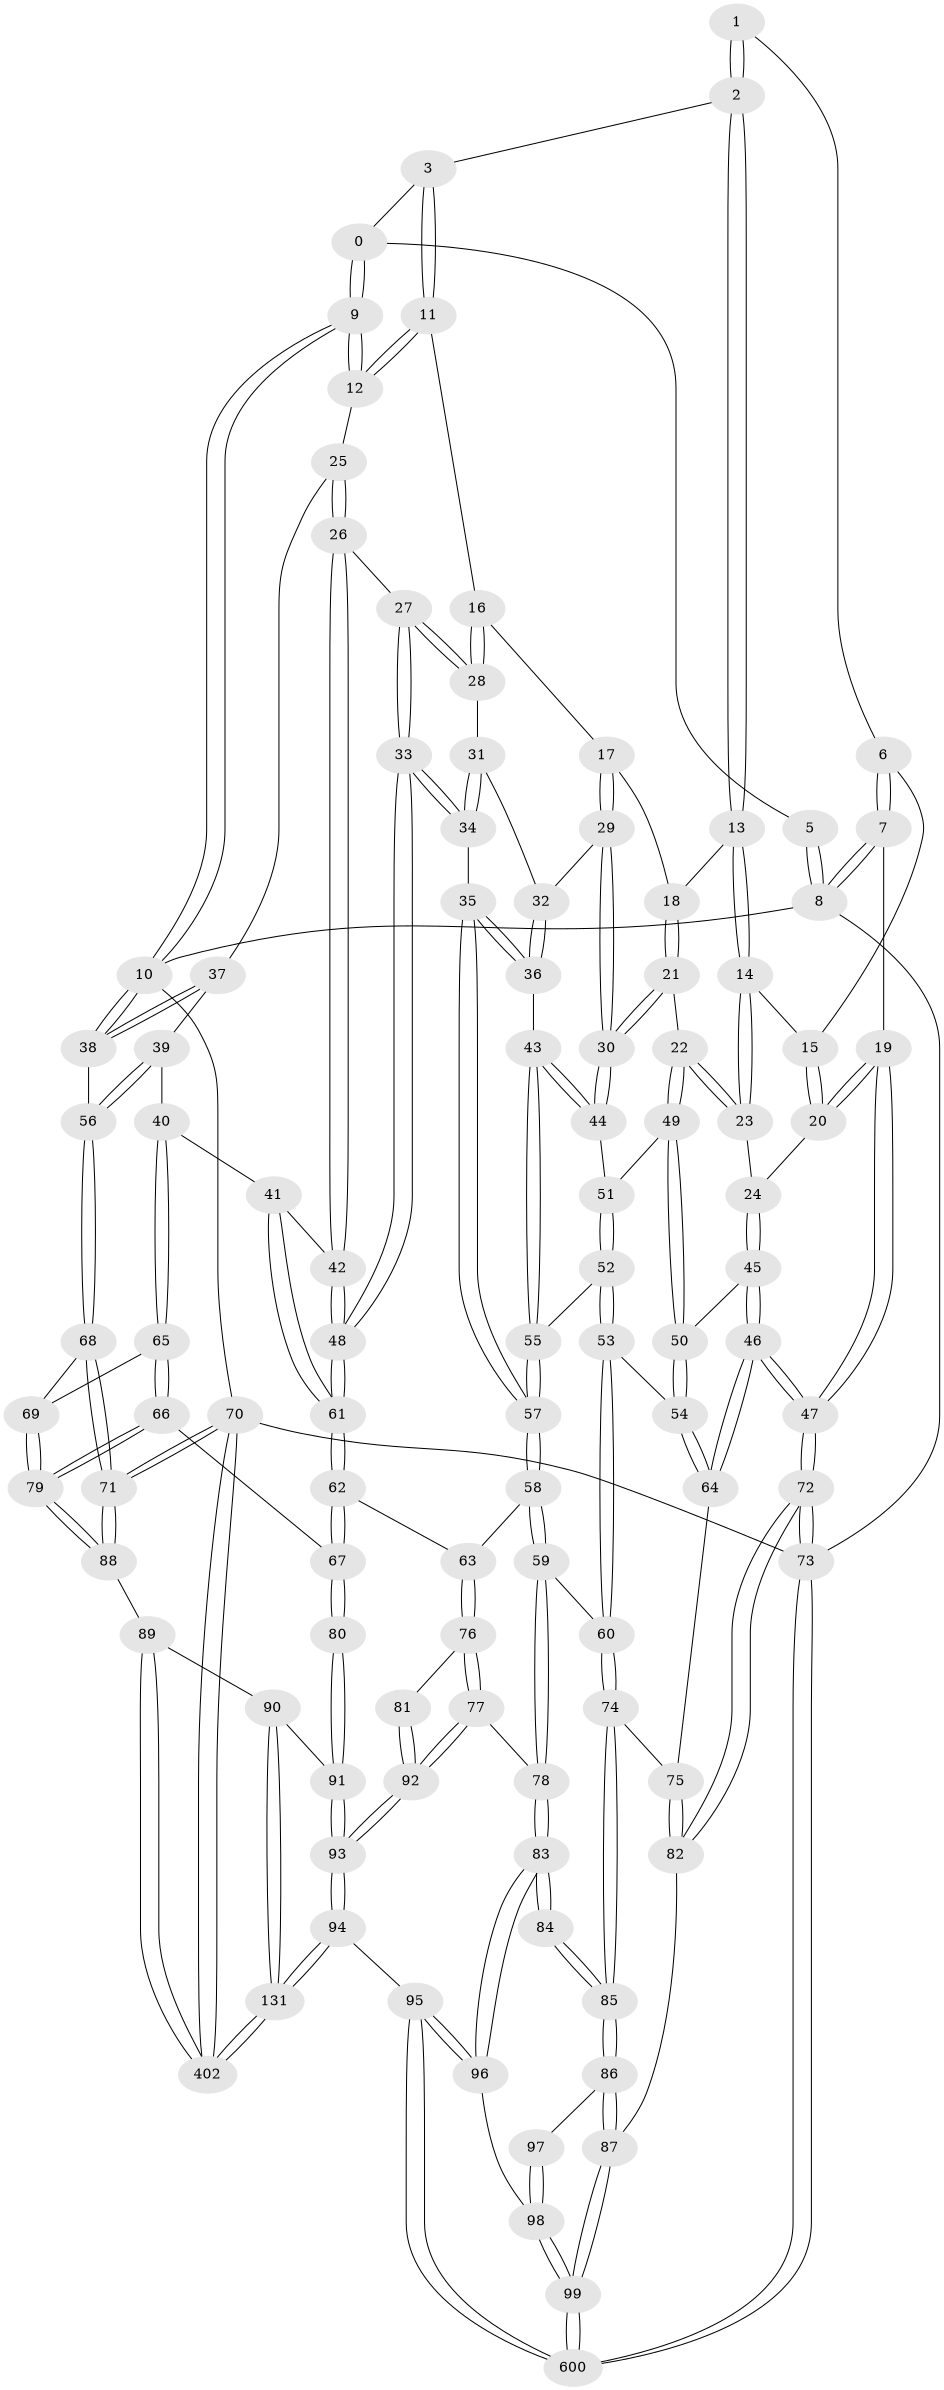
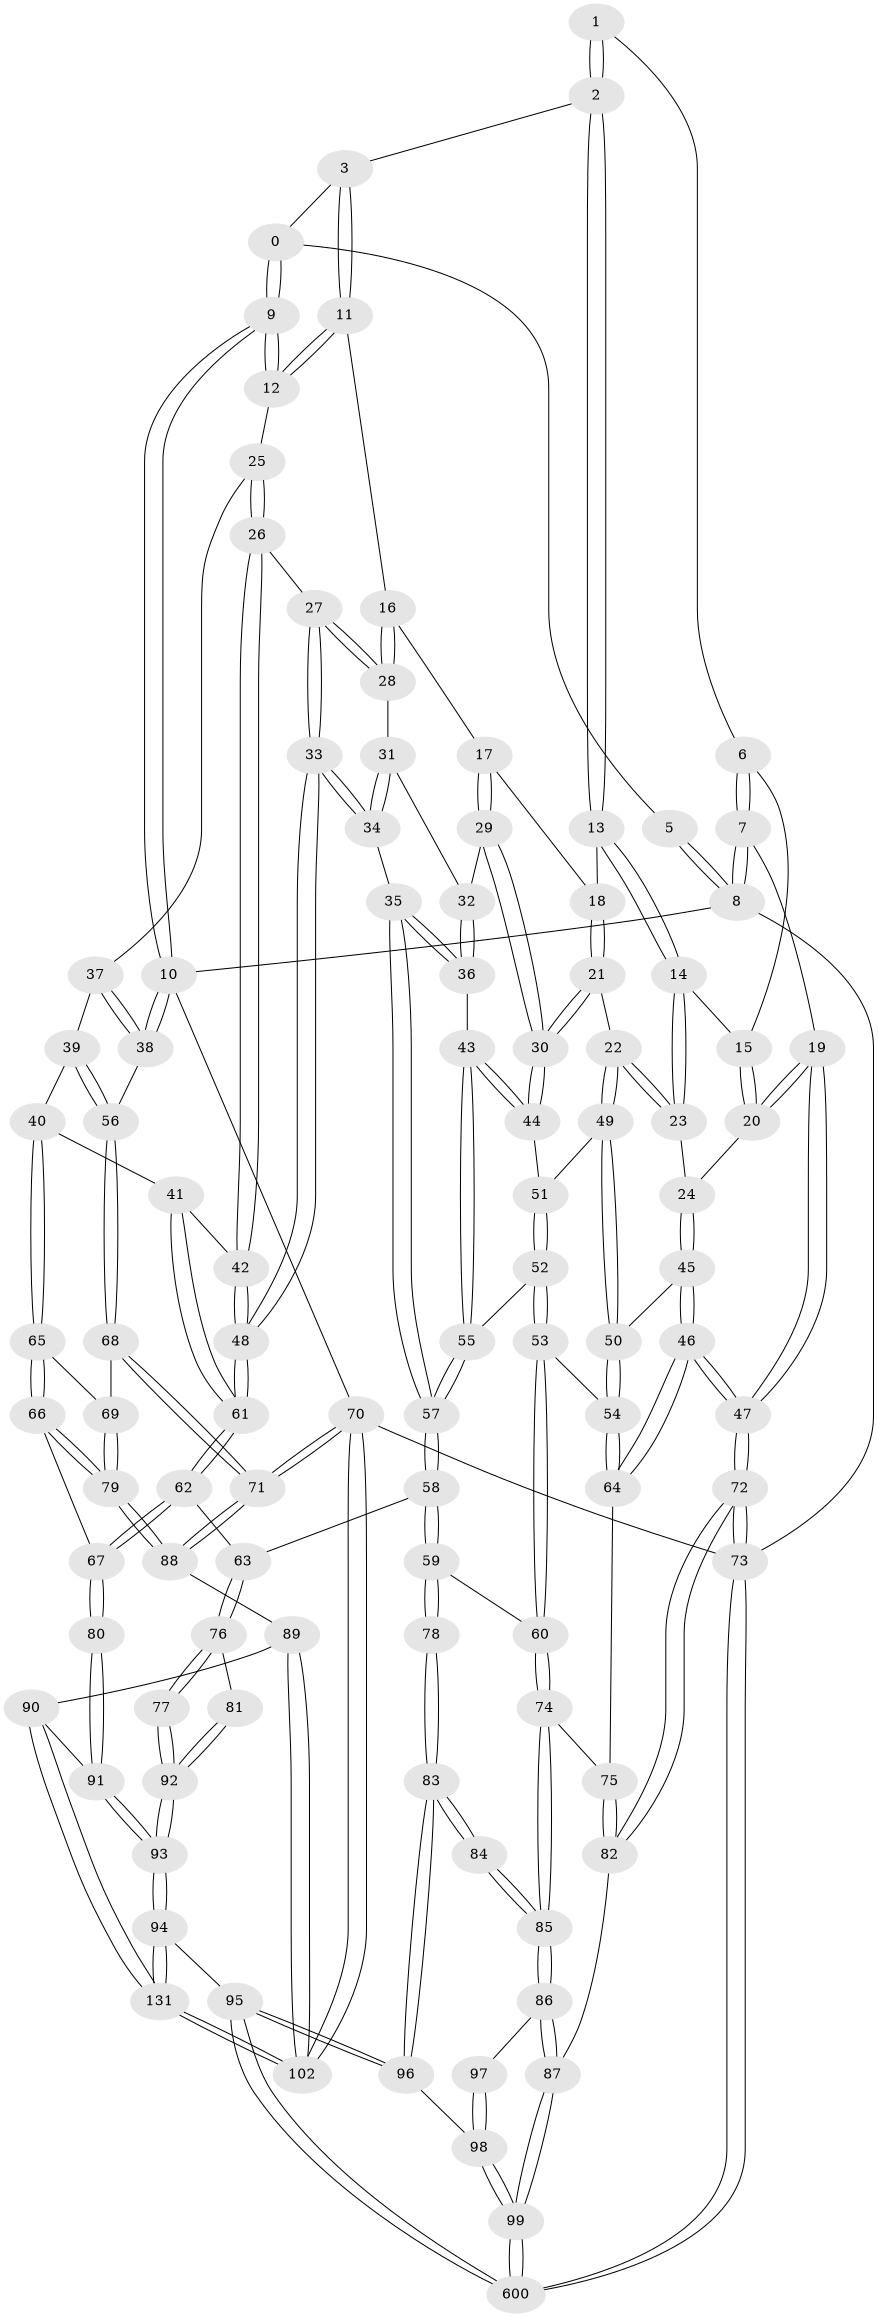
(509, 1745) -> none
(208, 2075) -> (302, 2075)
